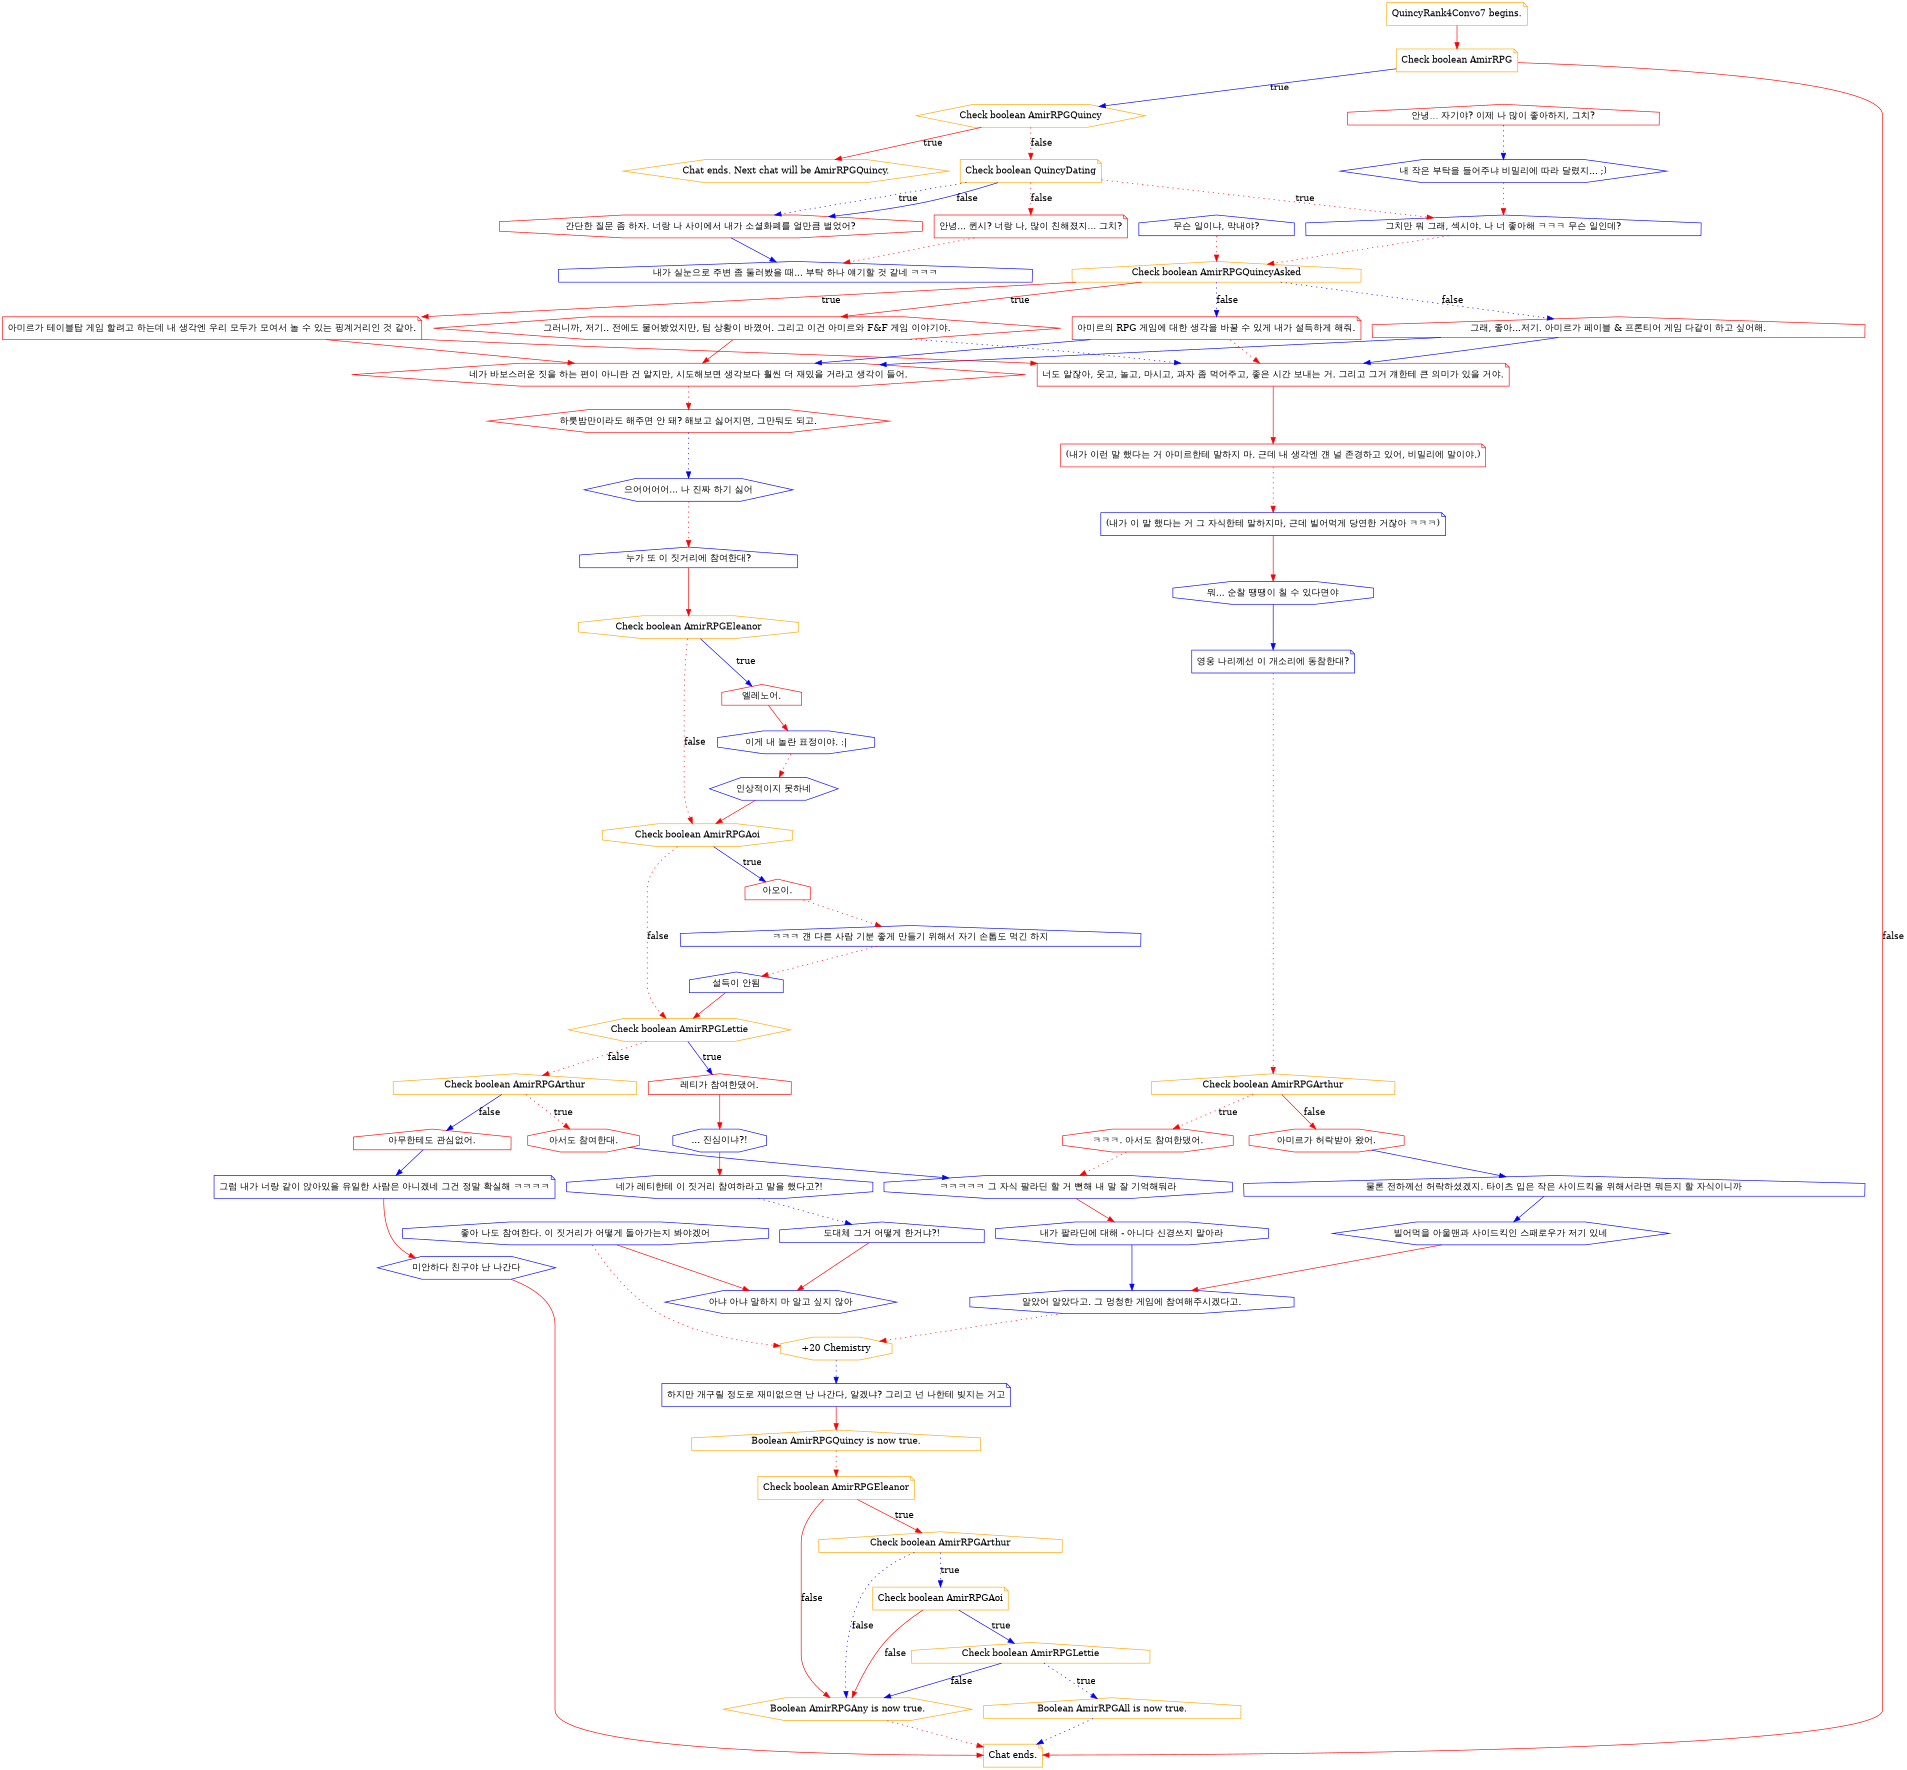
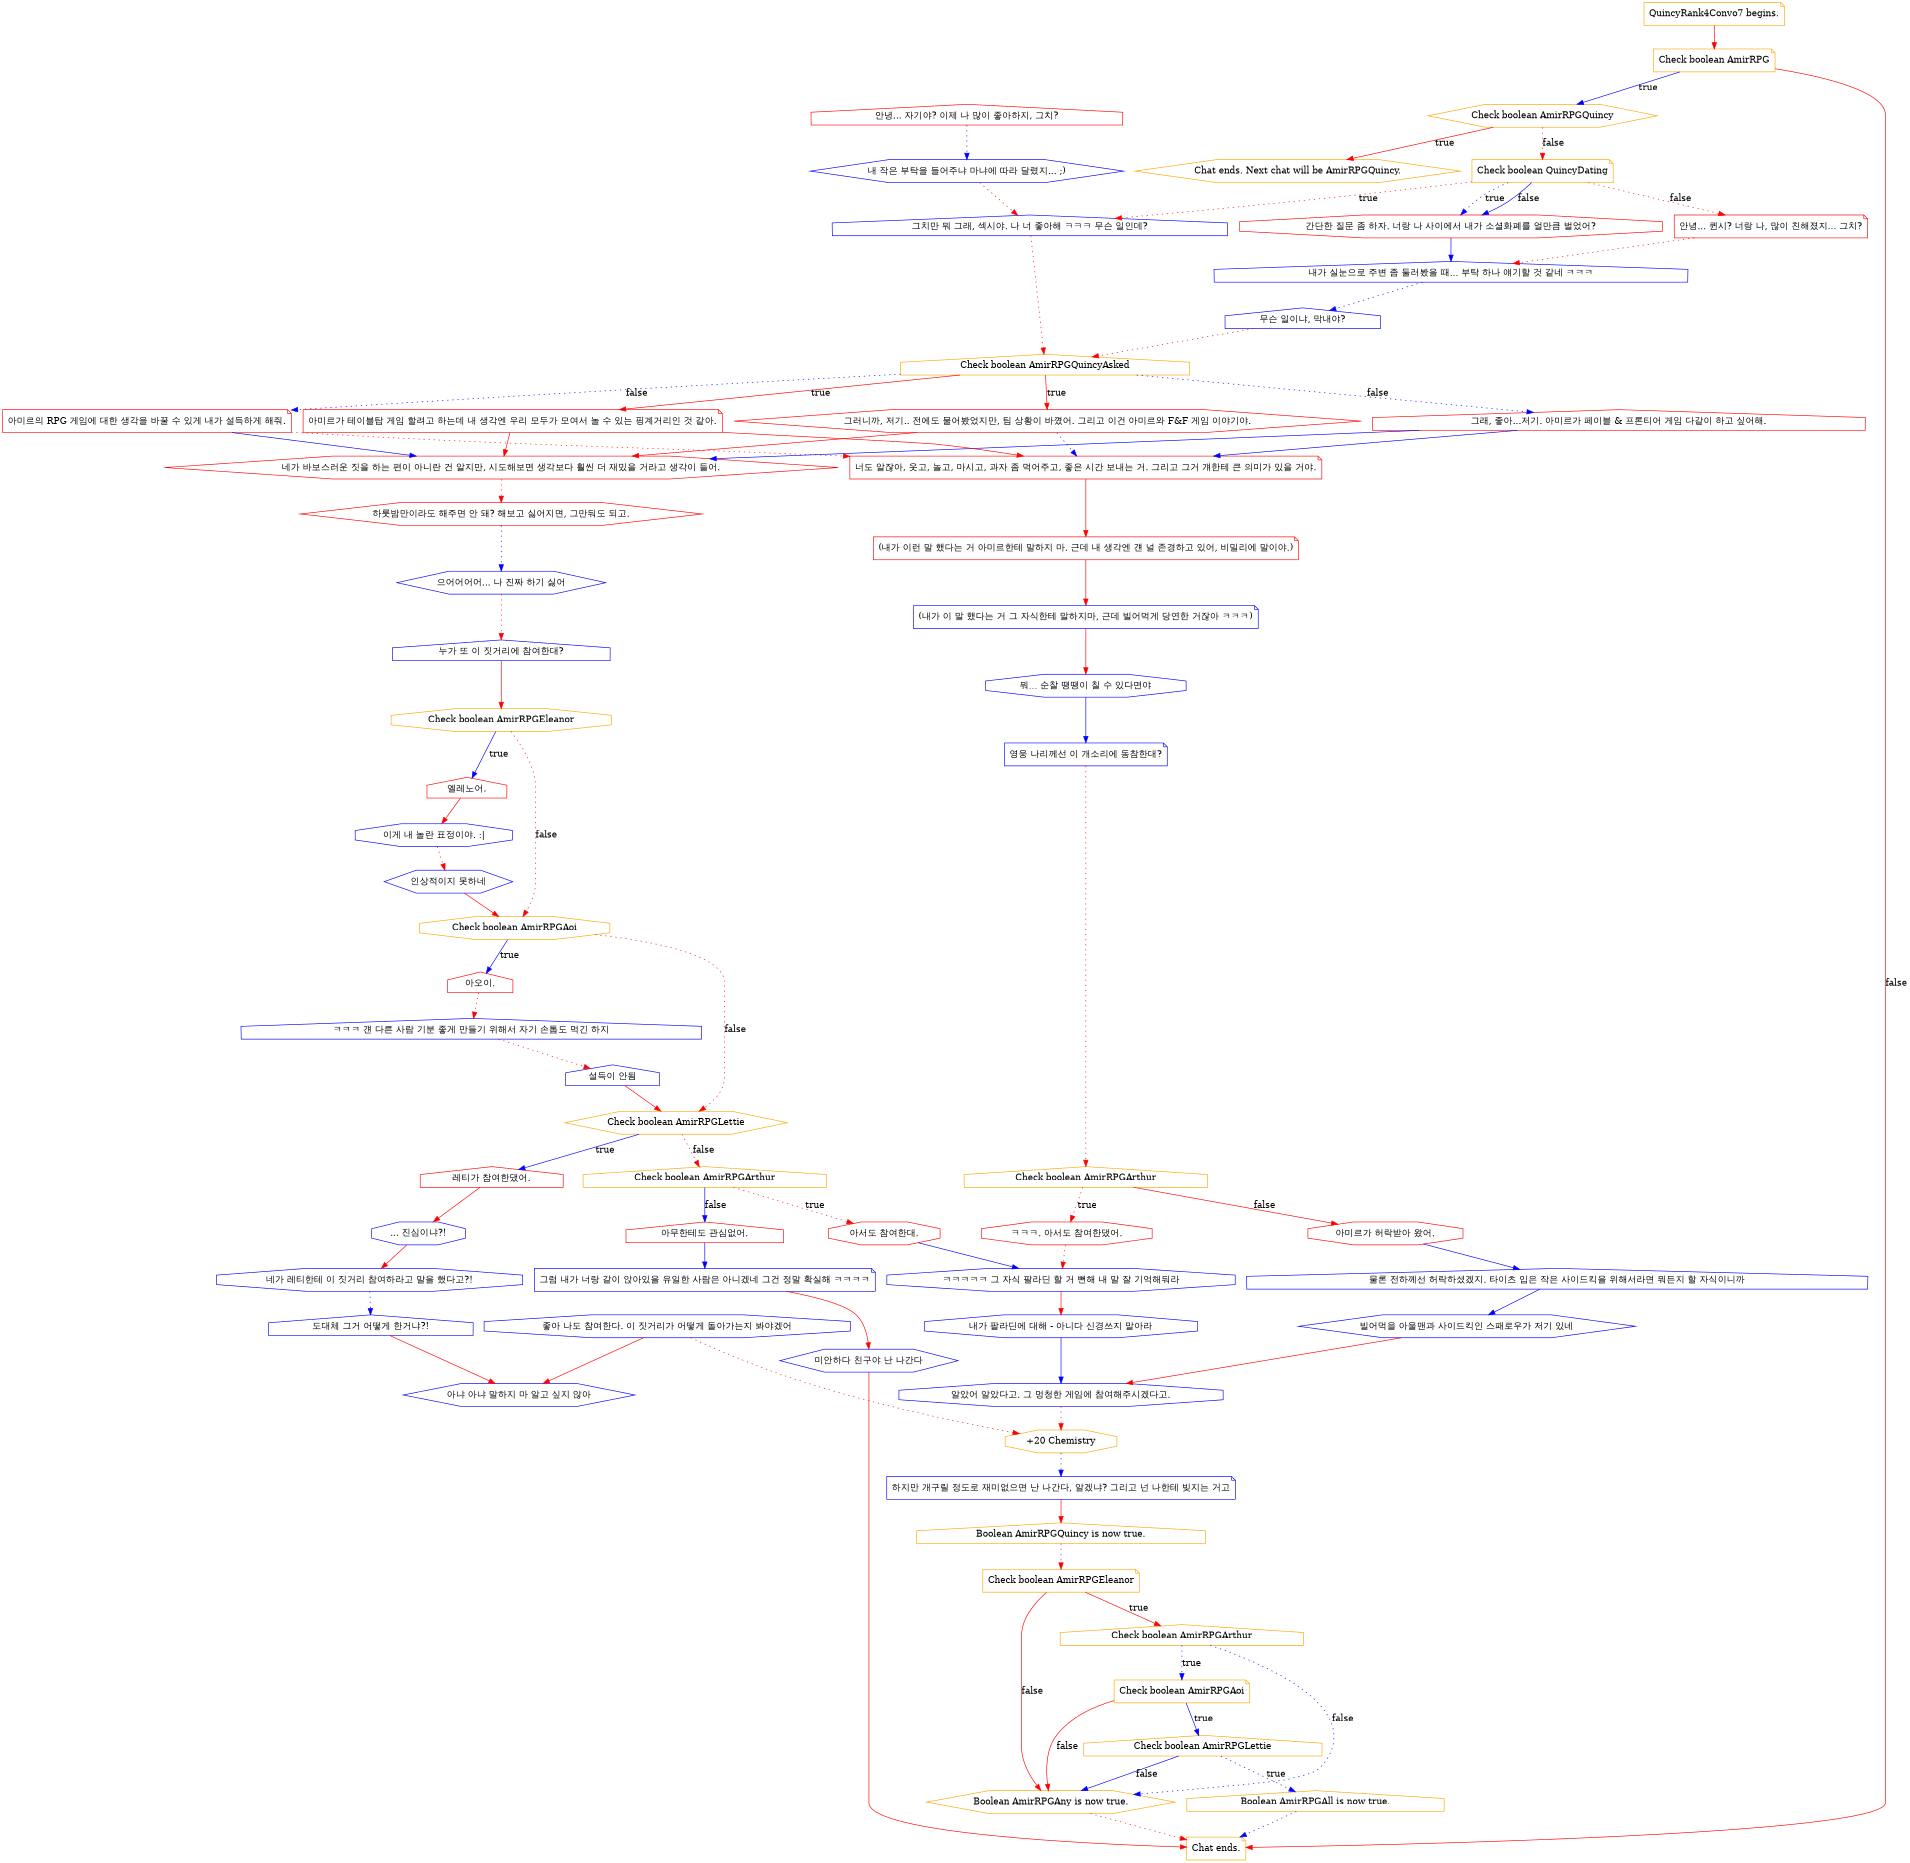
(1503, 171) -> (967, 171)
none -> (1379, 295)
(1273, 486) -> (1086, 579)
